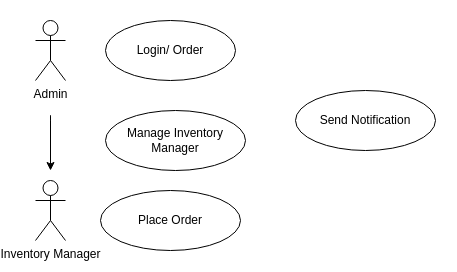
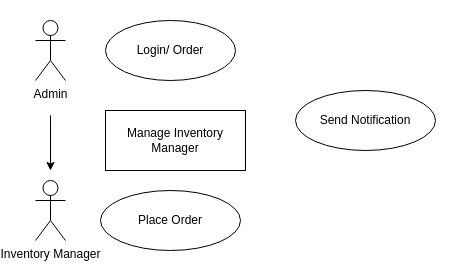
(176, 141) -> (176, 141)
